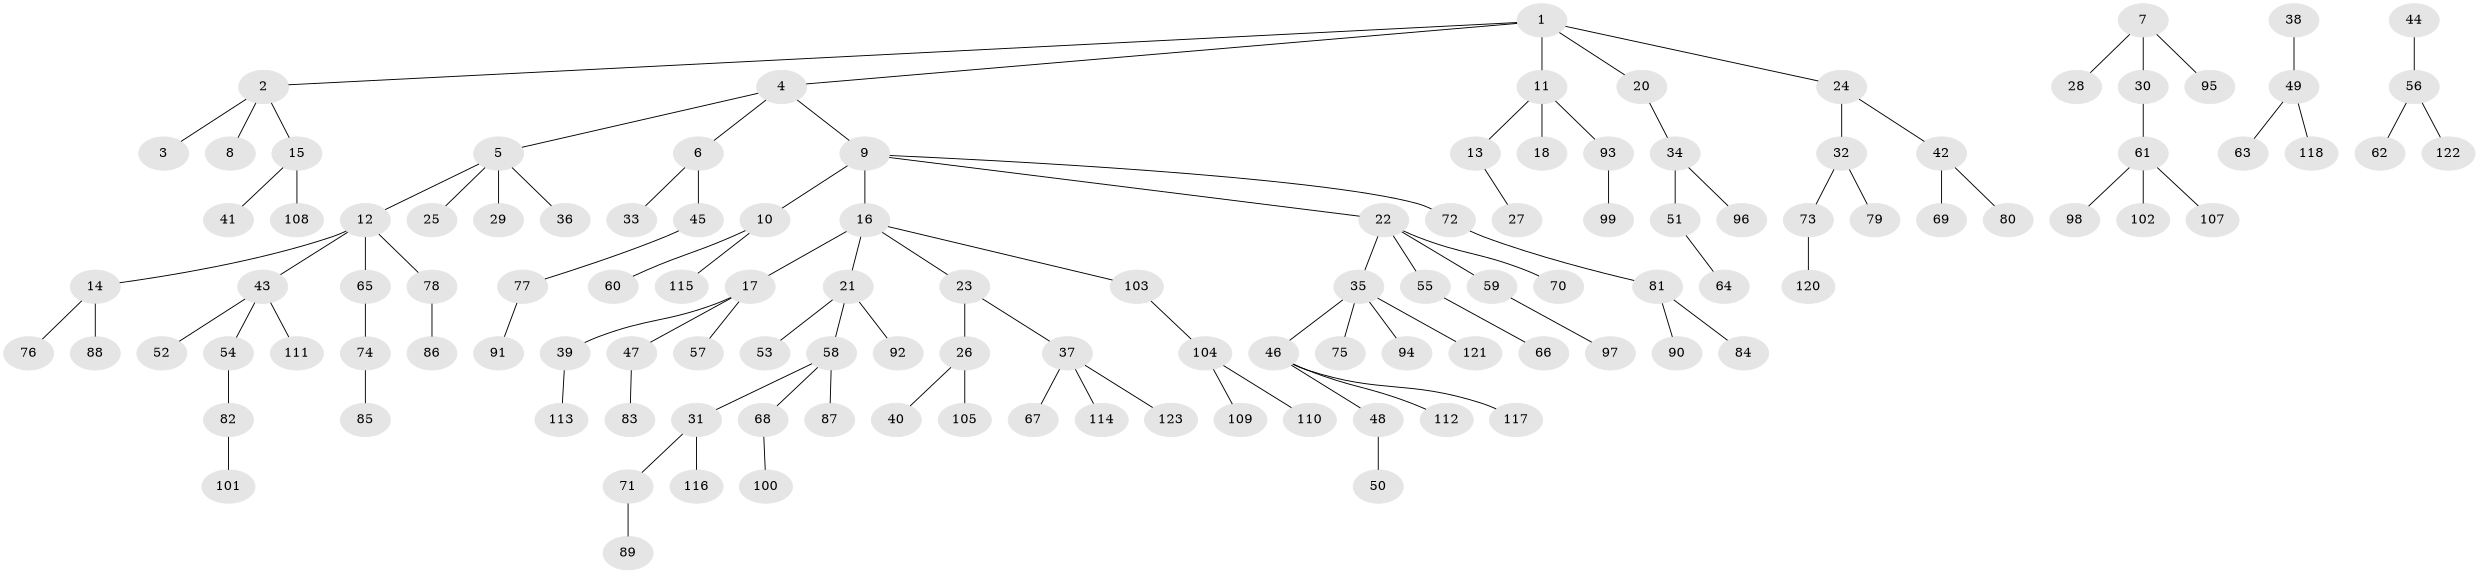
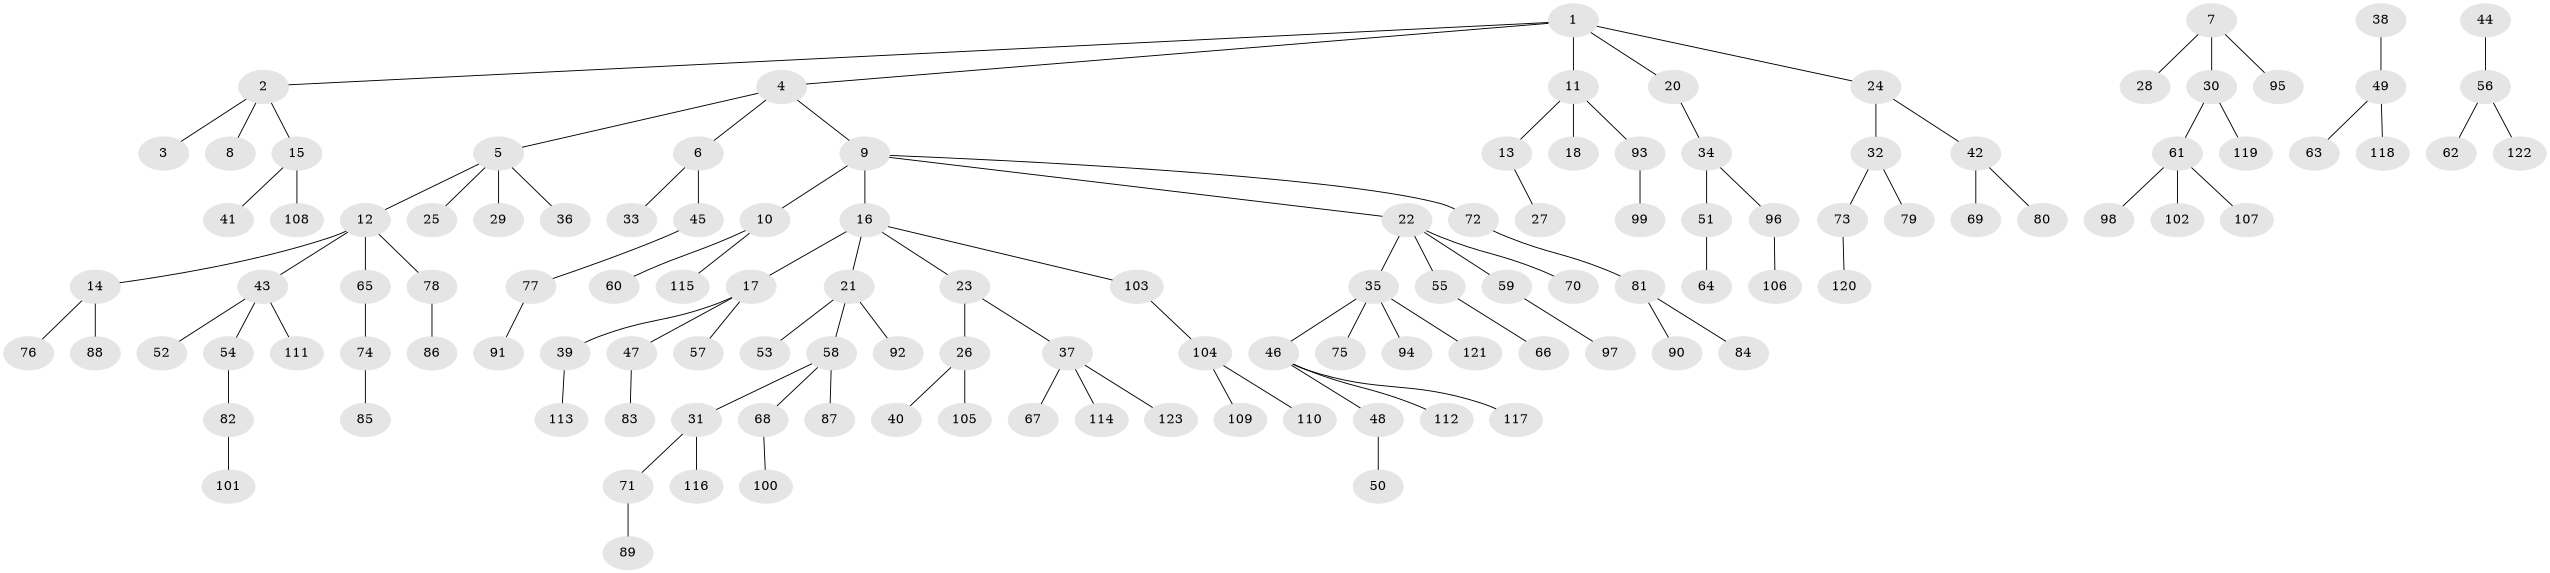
none -> (2246, 154)
none -> (1775, 287)
